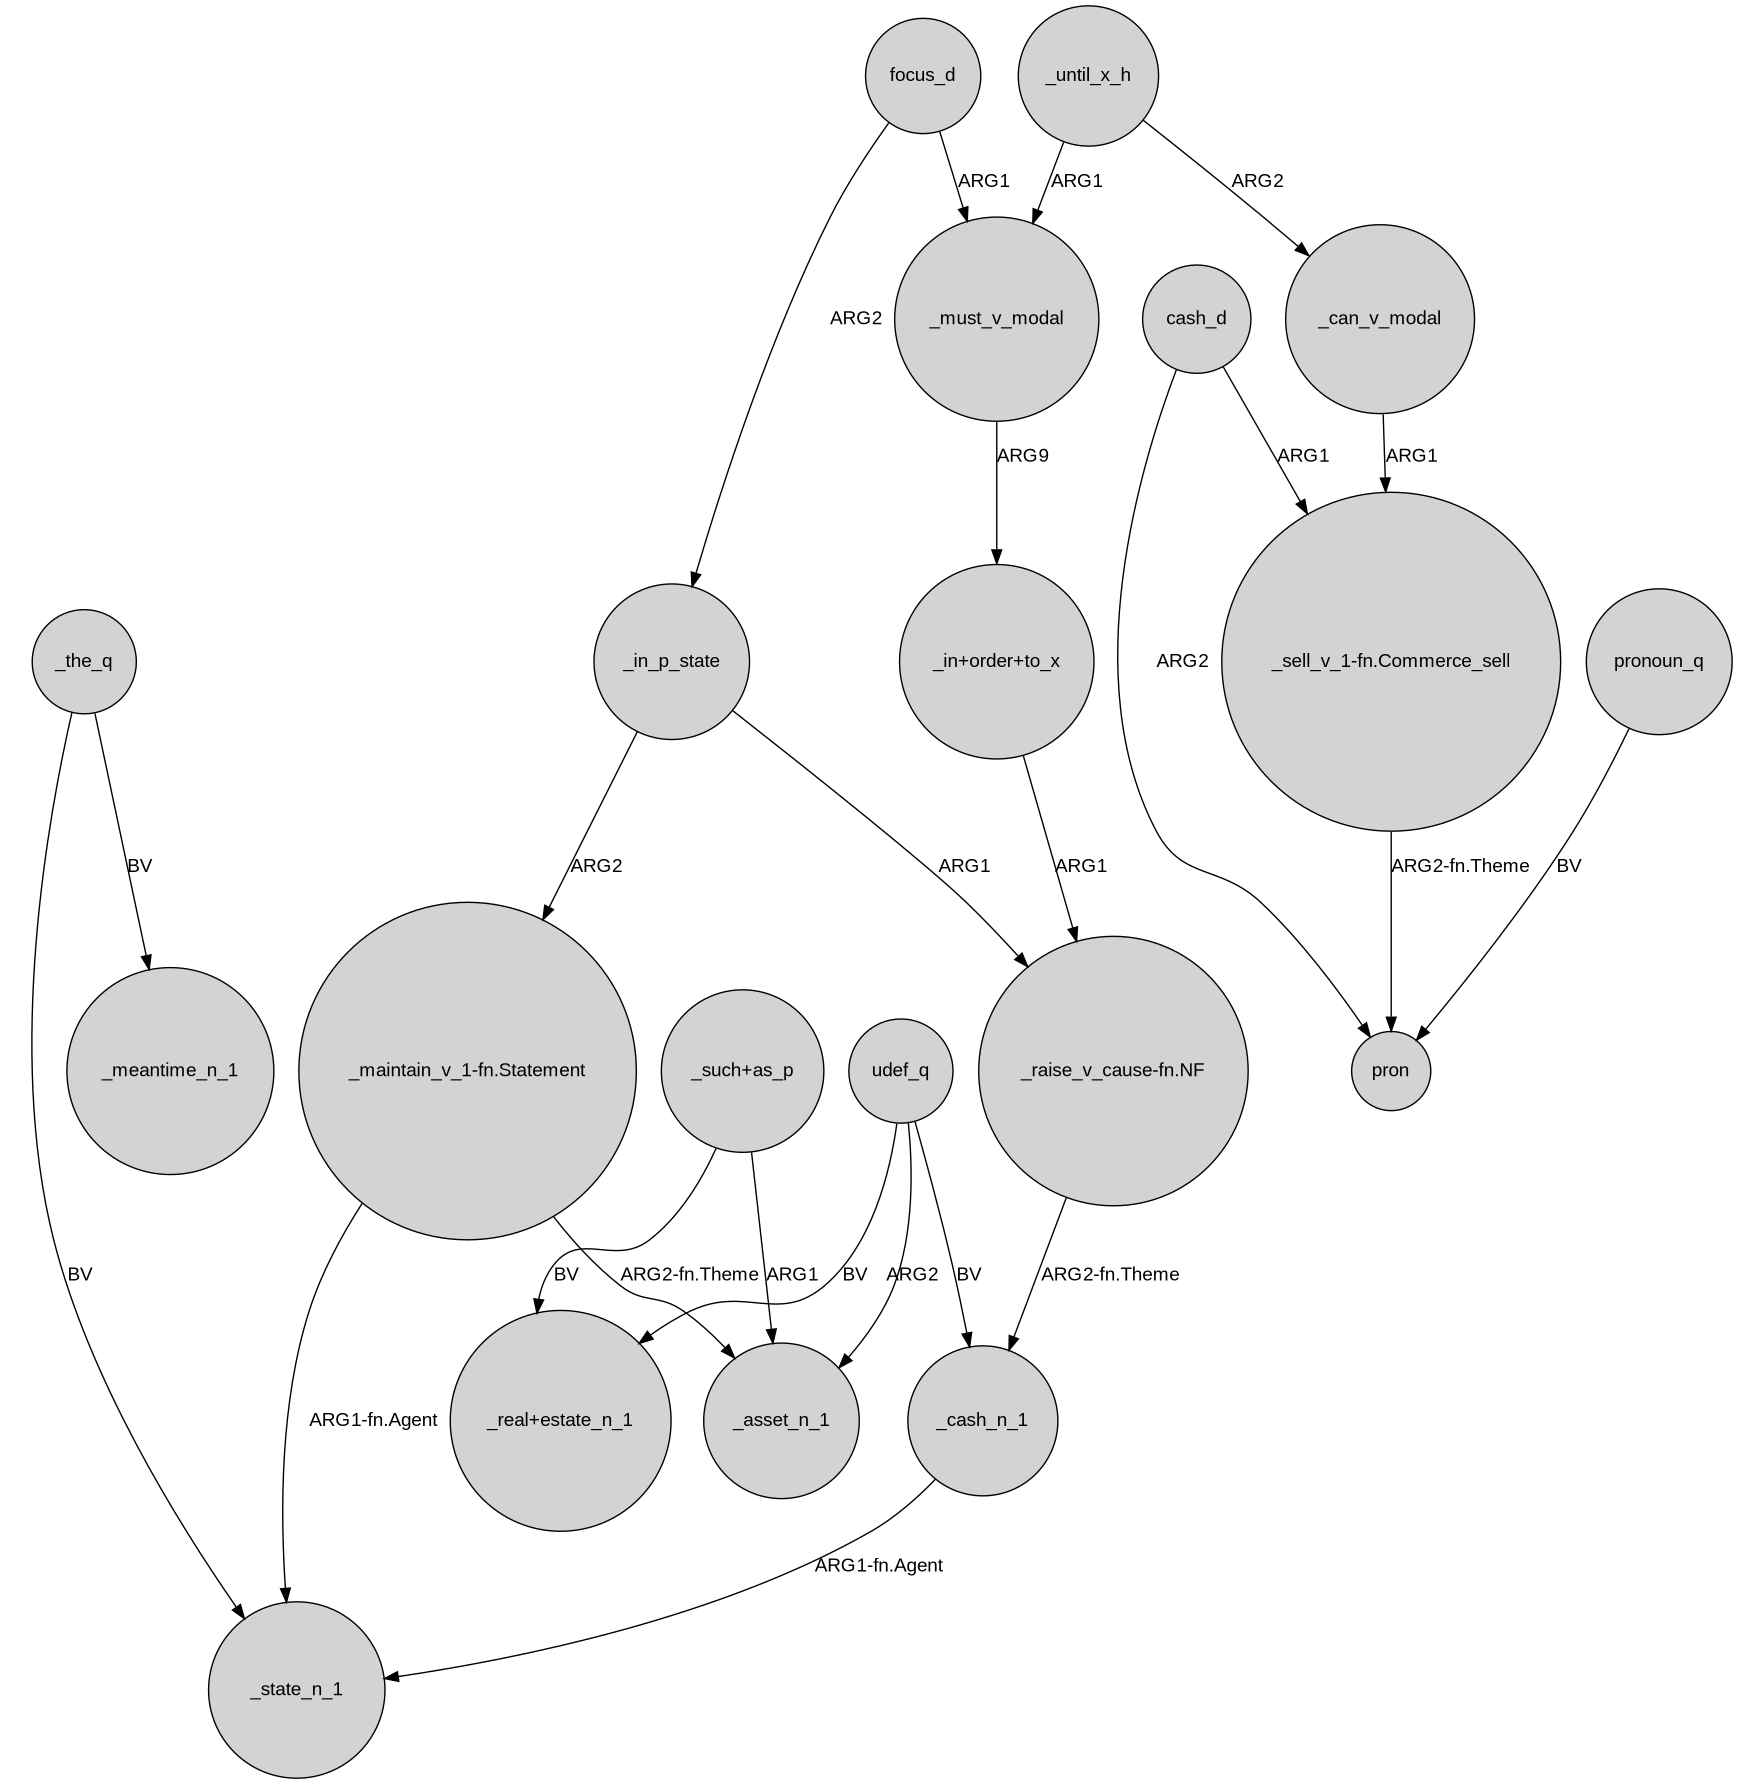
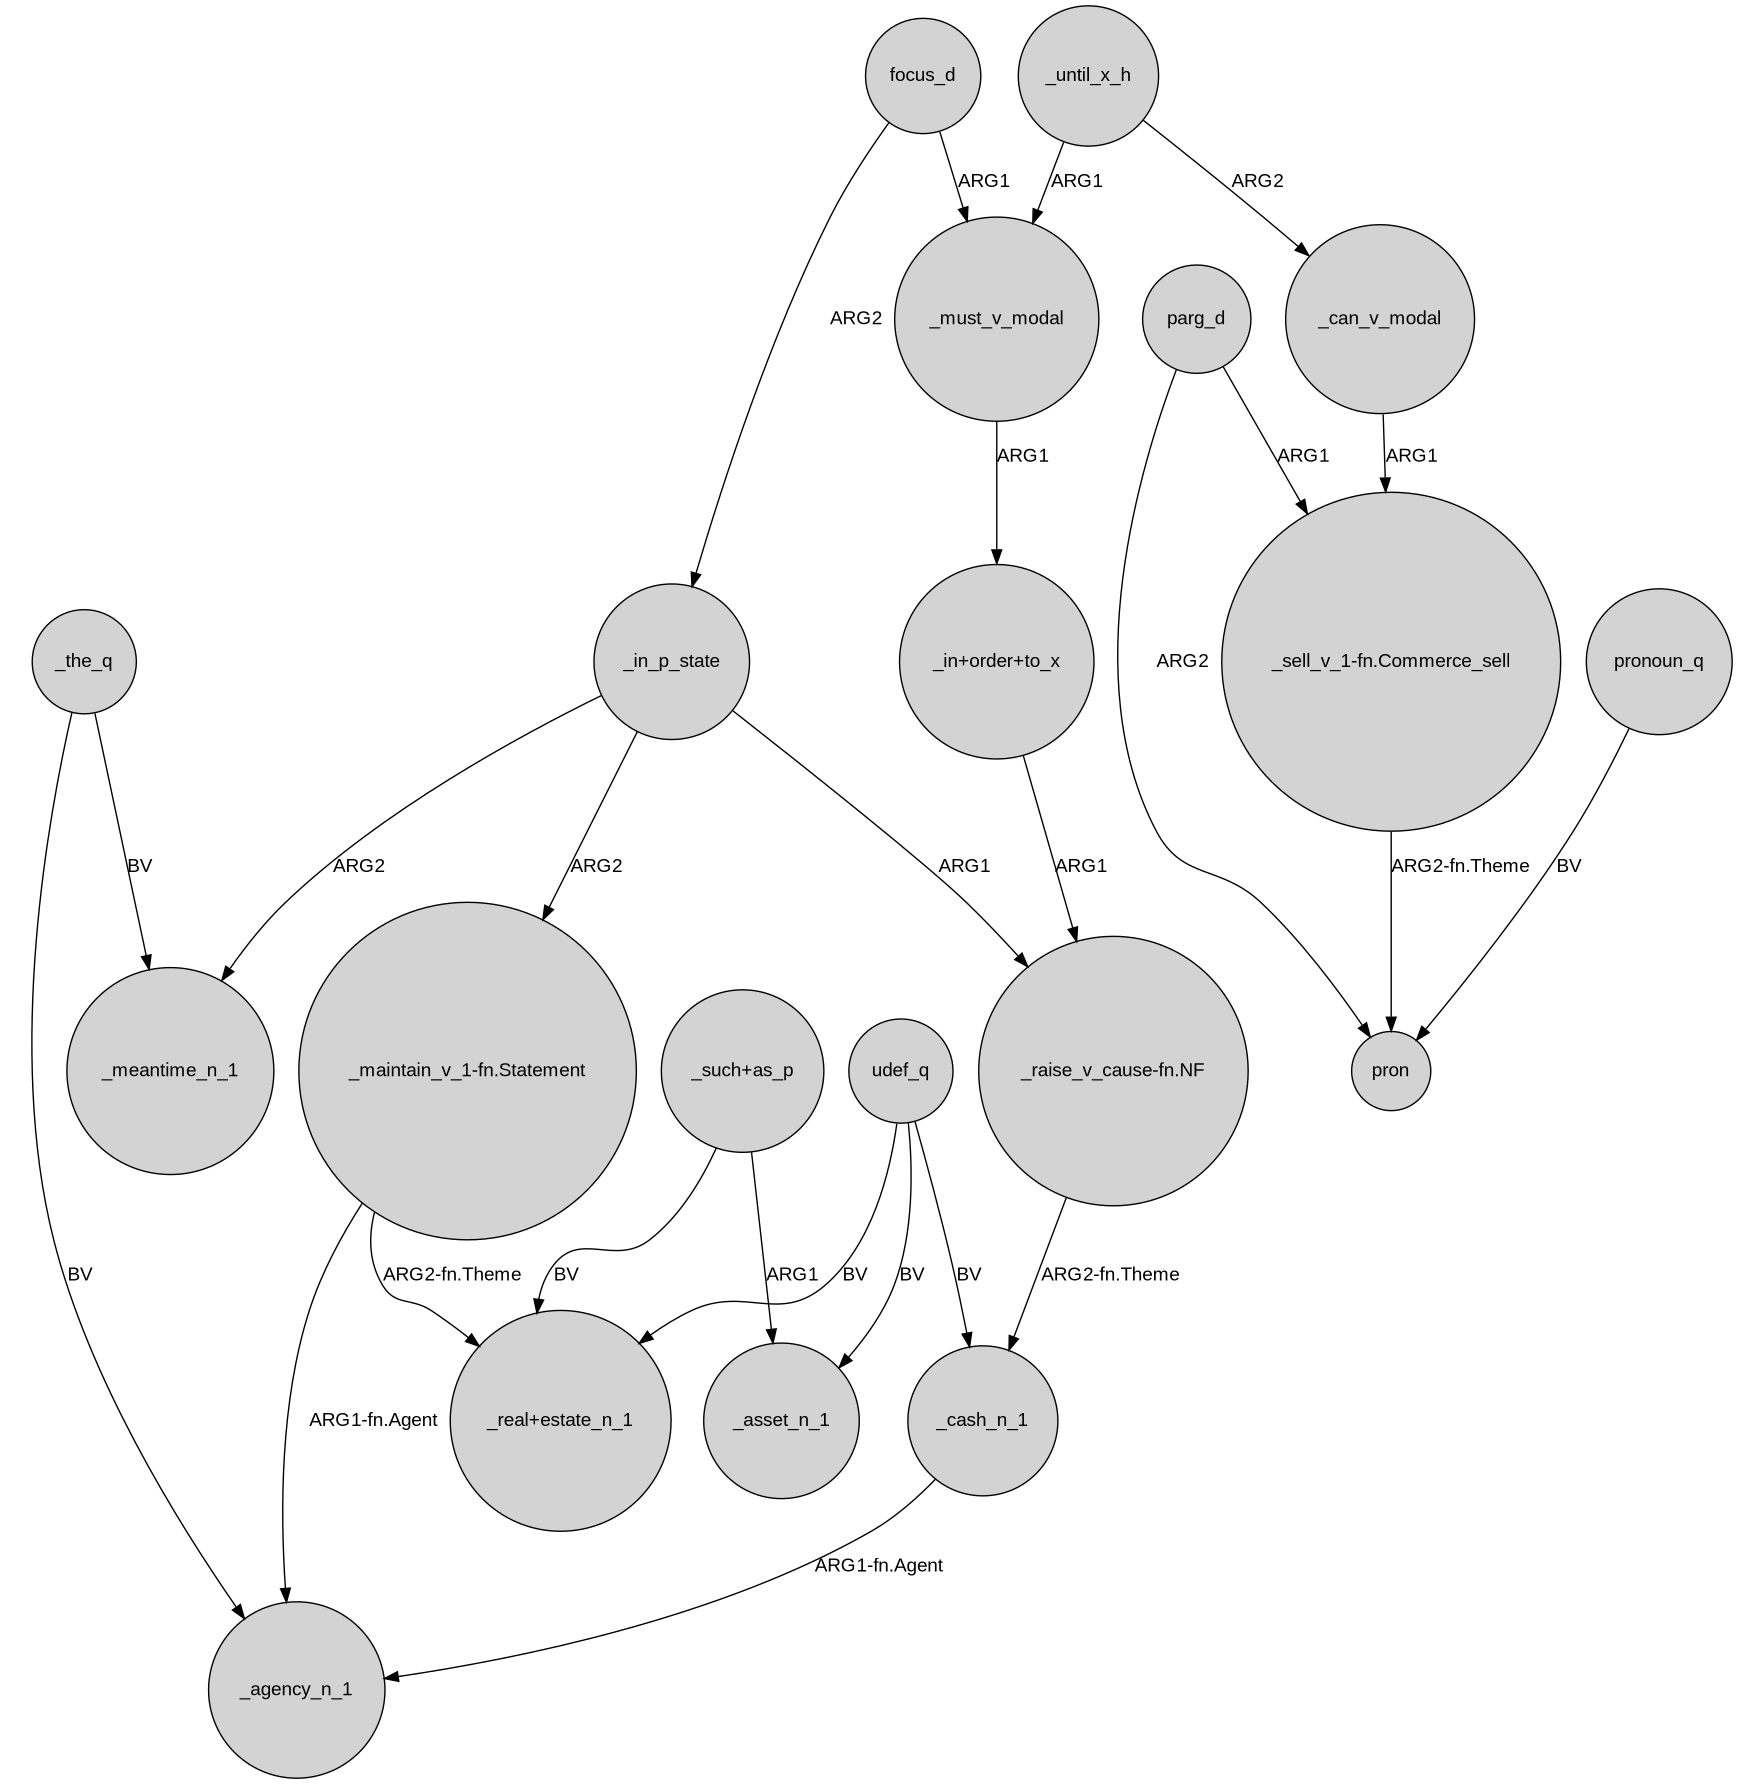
(1197, 319) -> (1197, 319)
(1023, 457) -> (1023, 457)
none -> (400, 811)
(913, 1275) -> (913, 1275)
(632, 1293) -> (392, 1295)
(297, 1690) -> (297, 1690)
